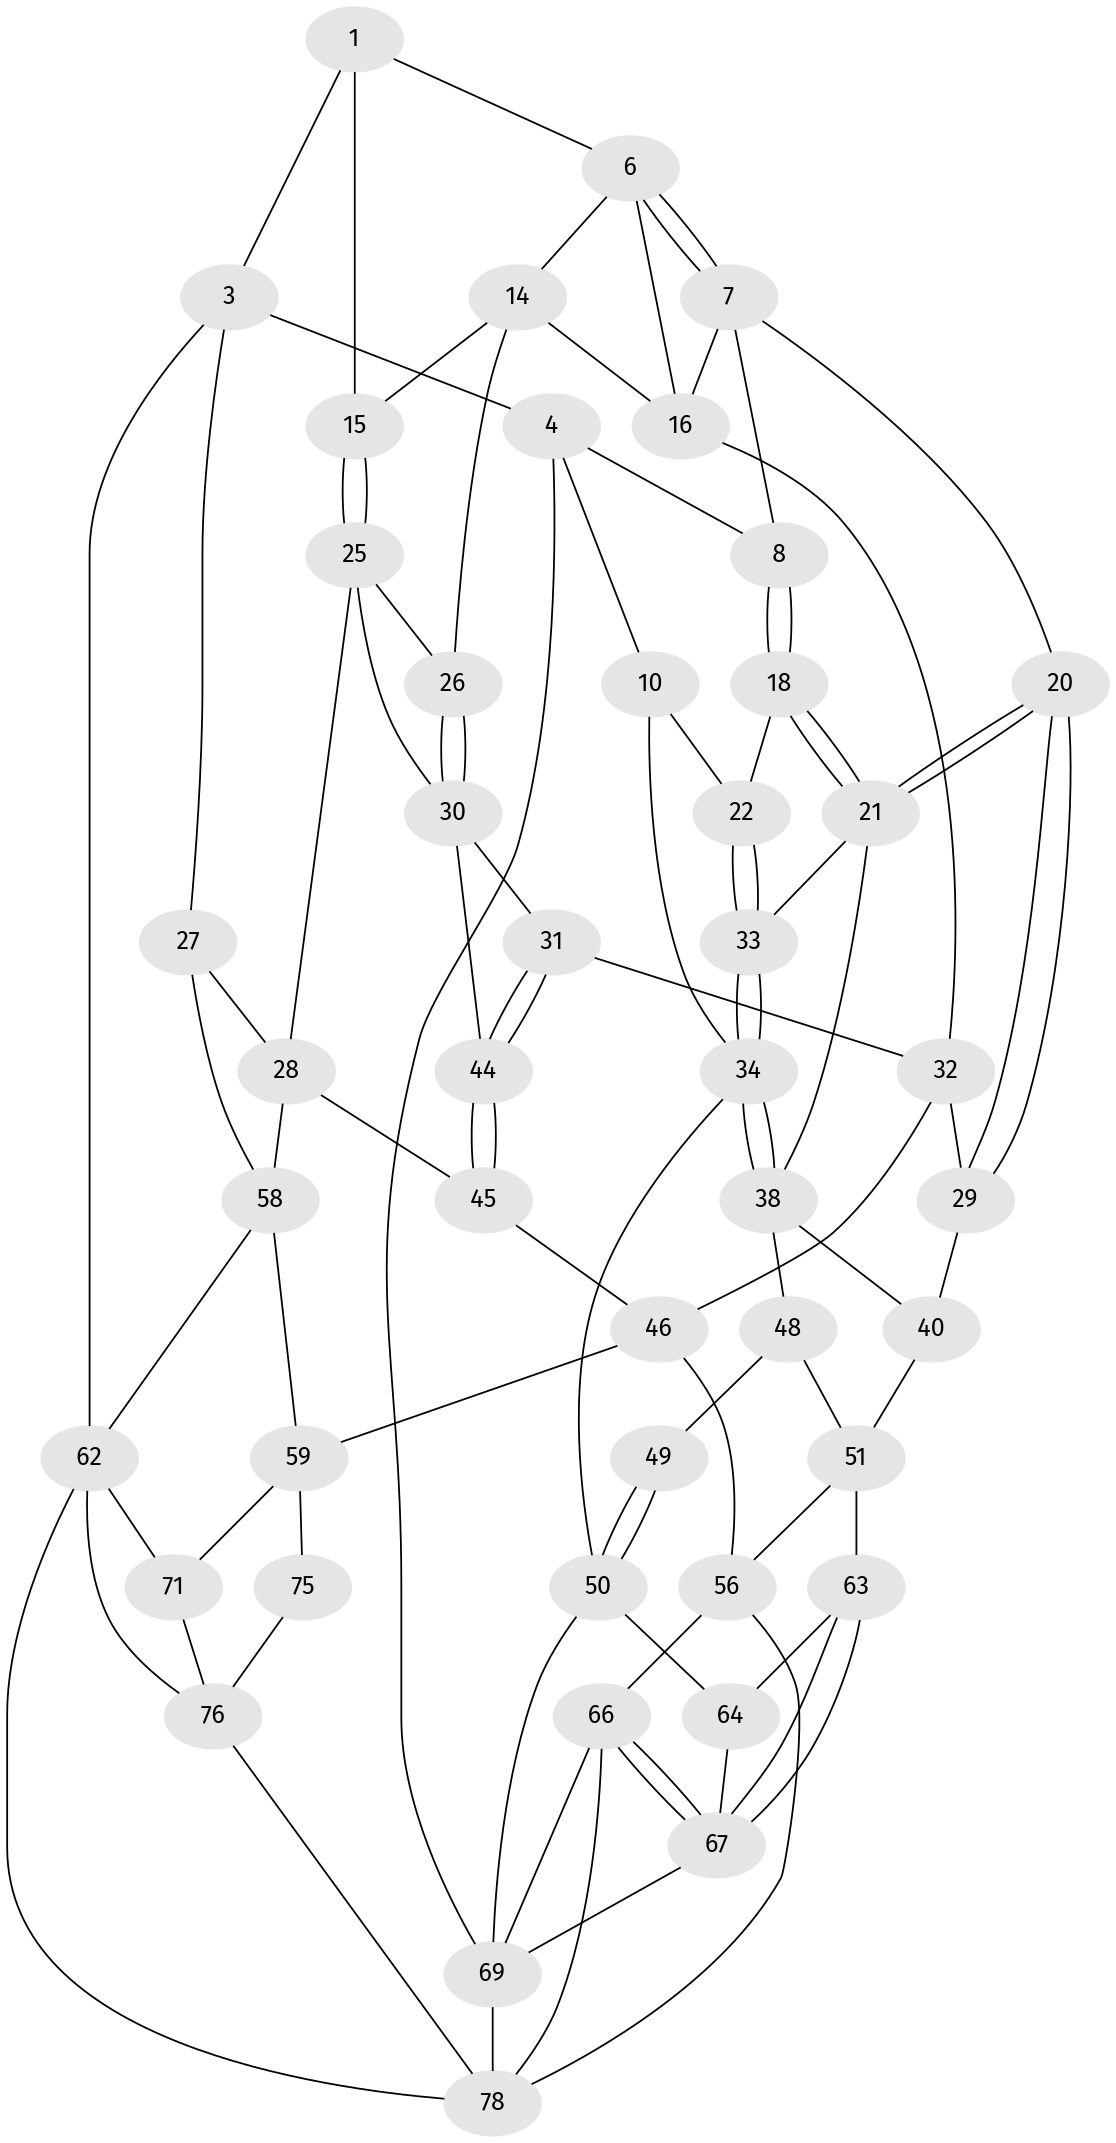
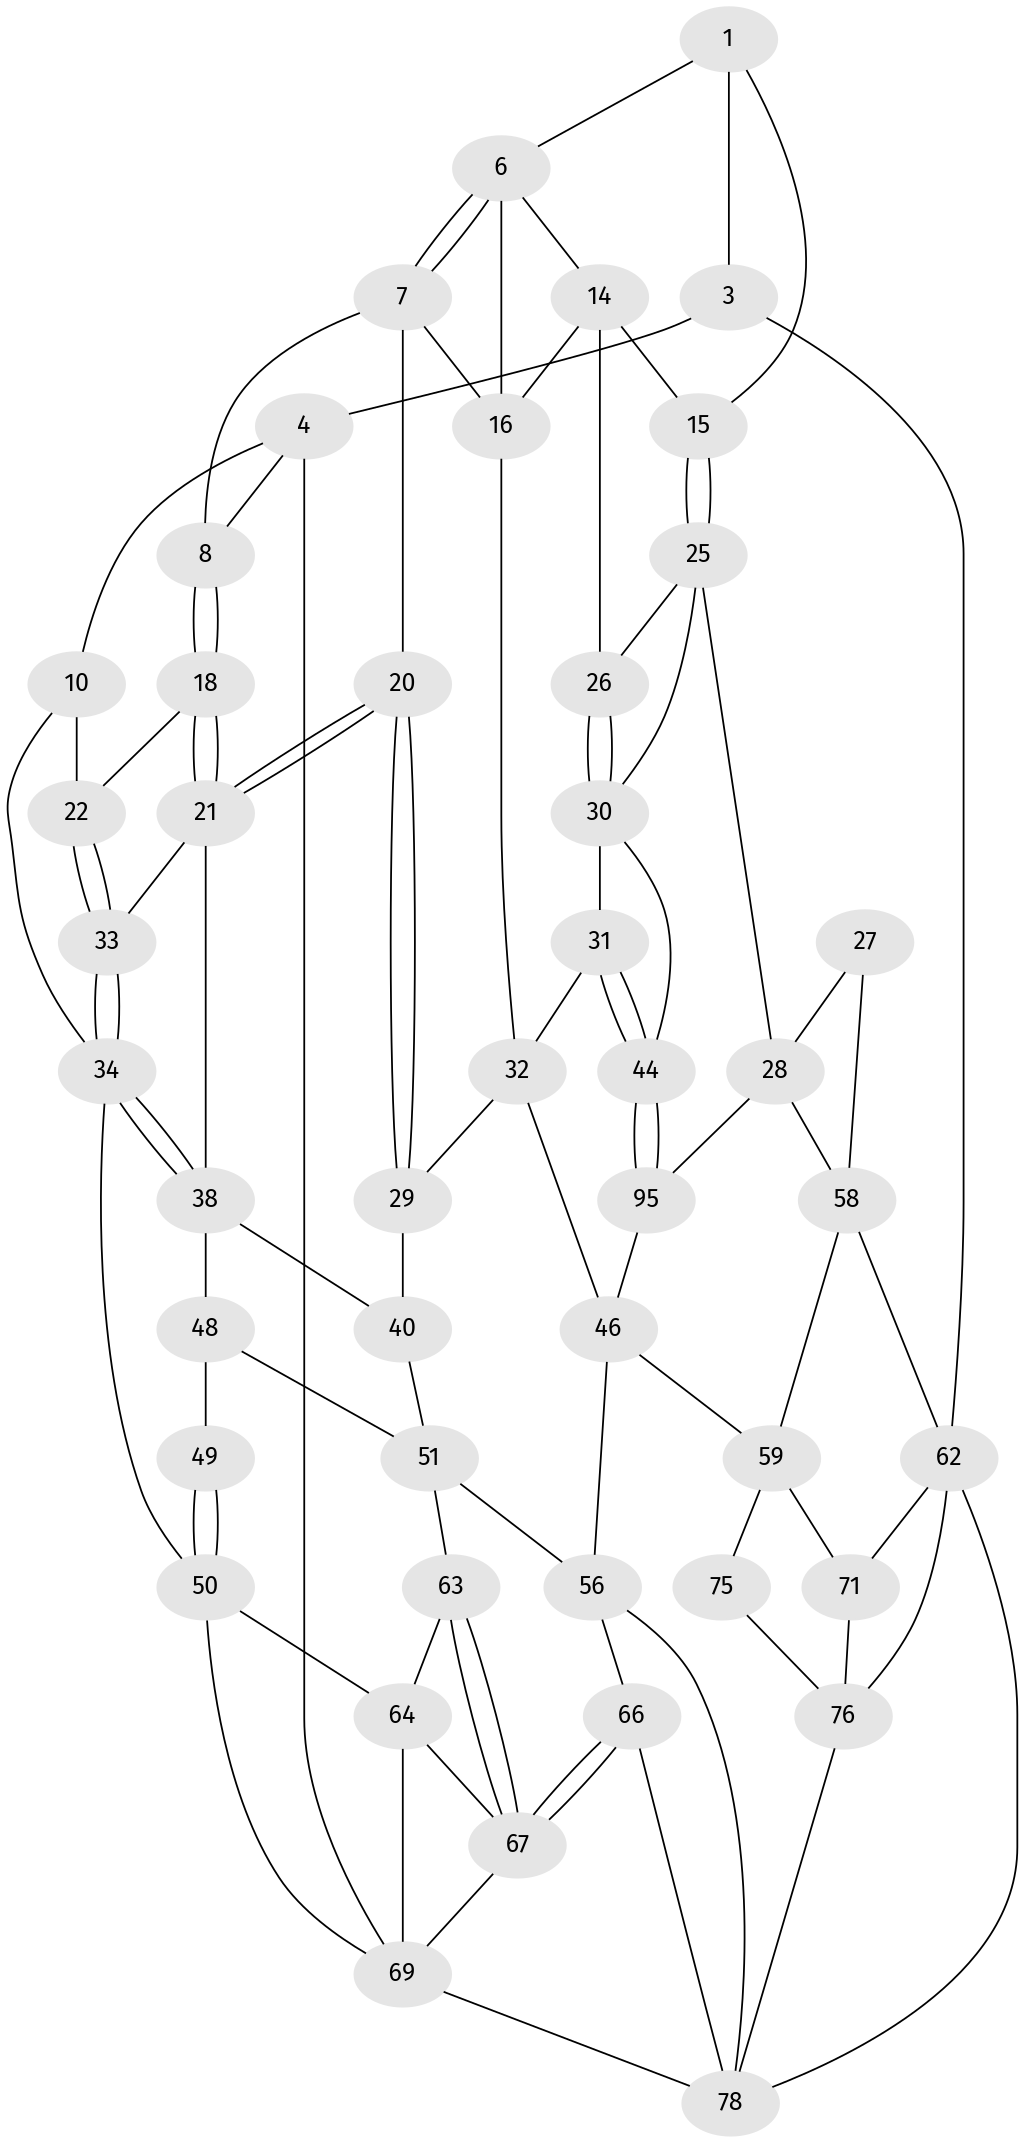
(202, 619) -> none
(484, 1200) -> (646, 1200)
(547, 1846) -> (403, 1845)
